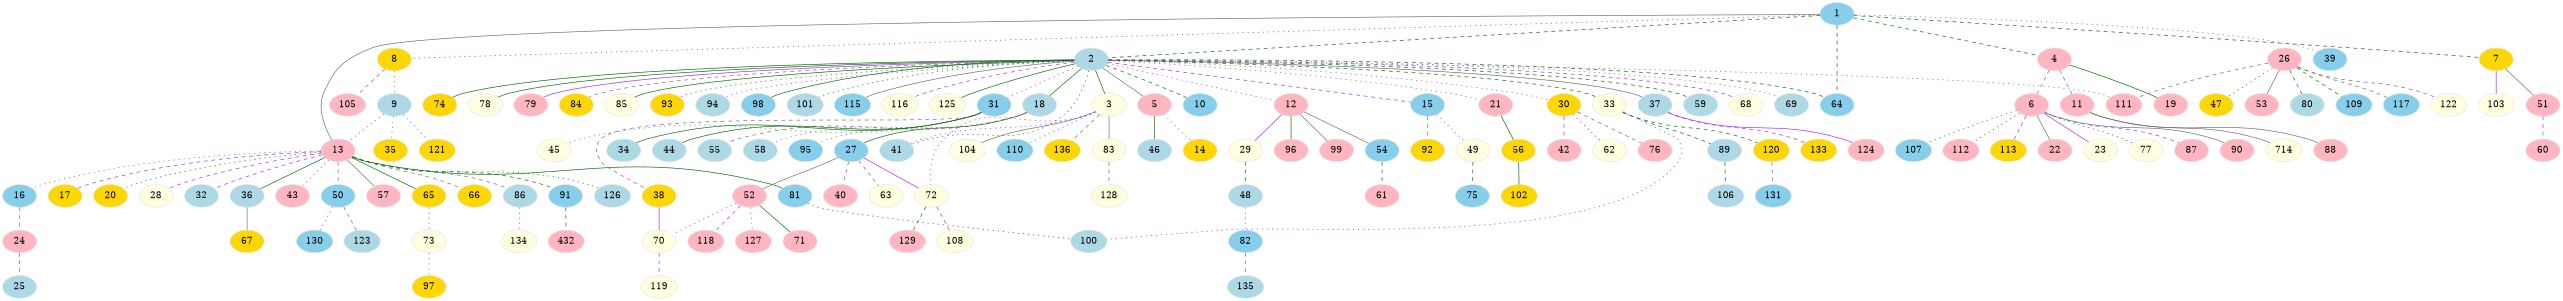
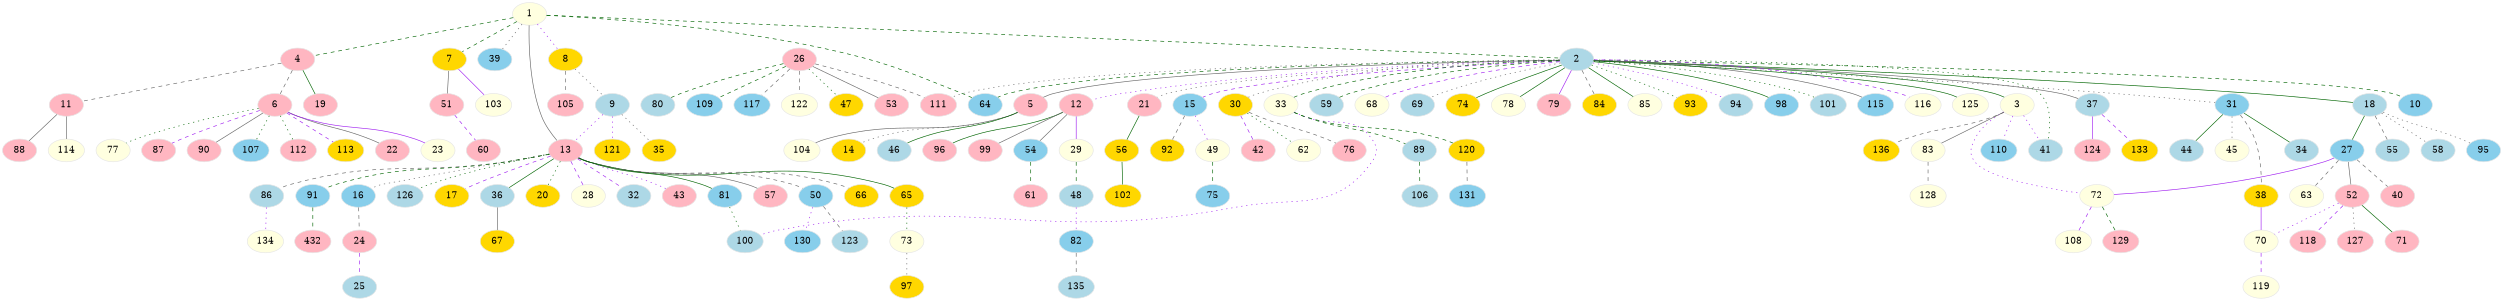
(1837, 14) -> (530, 14)
(1038, 127) -> (896, 128)
(2284, 150) -> (66, 150)
